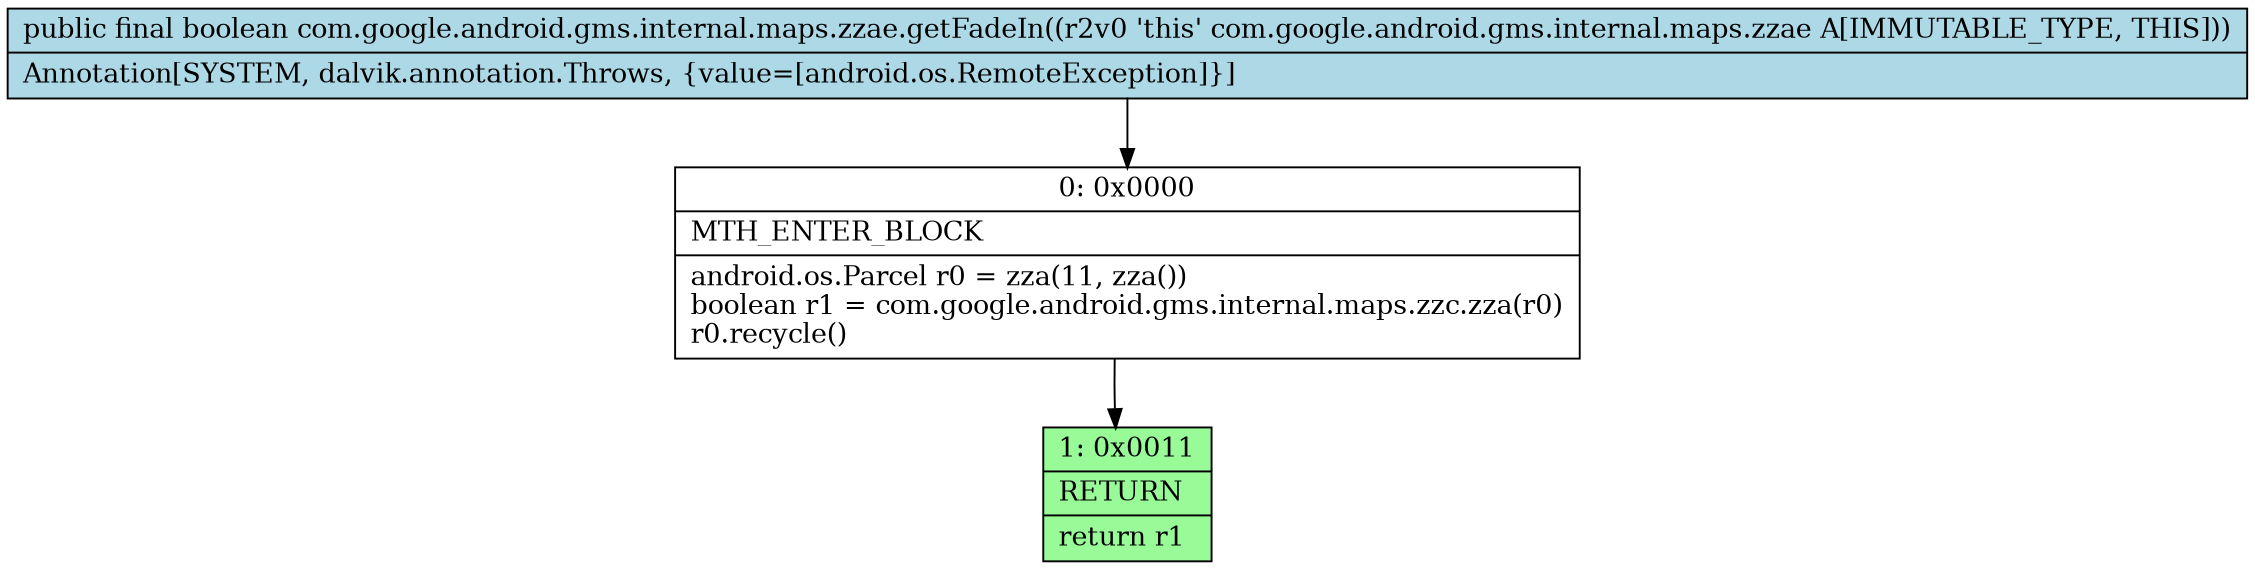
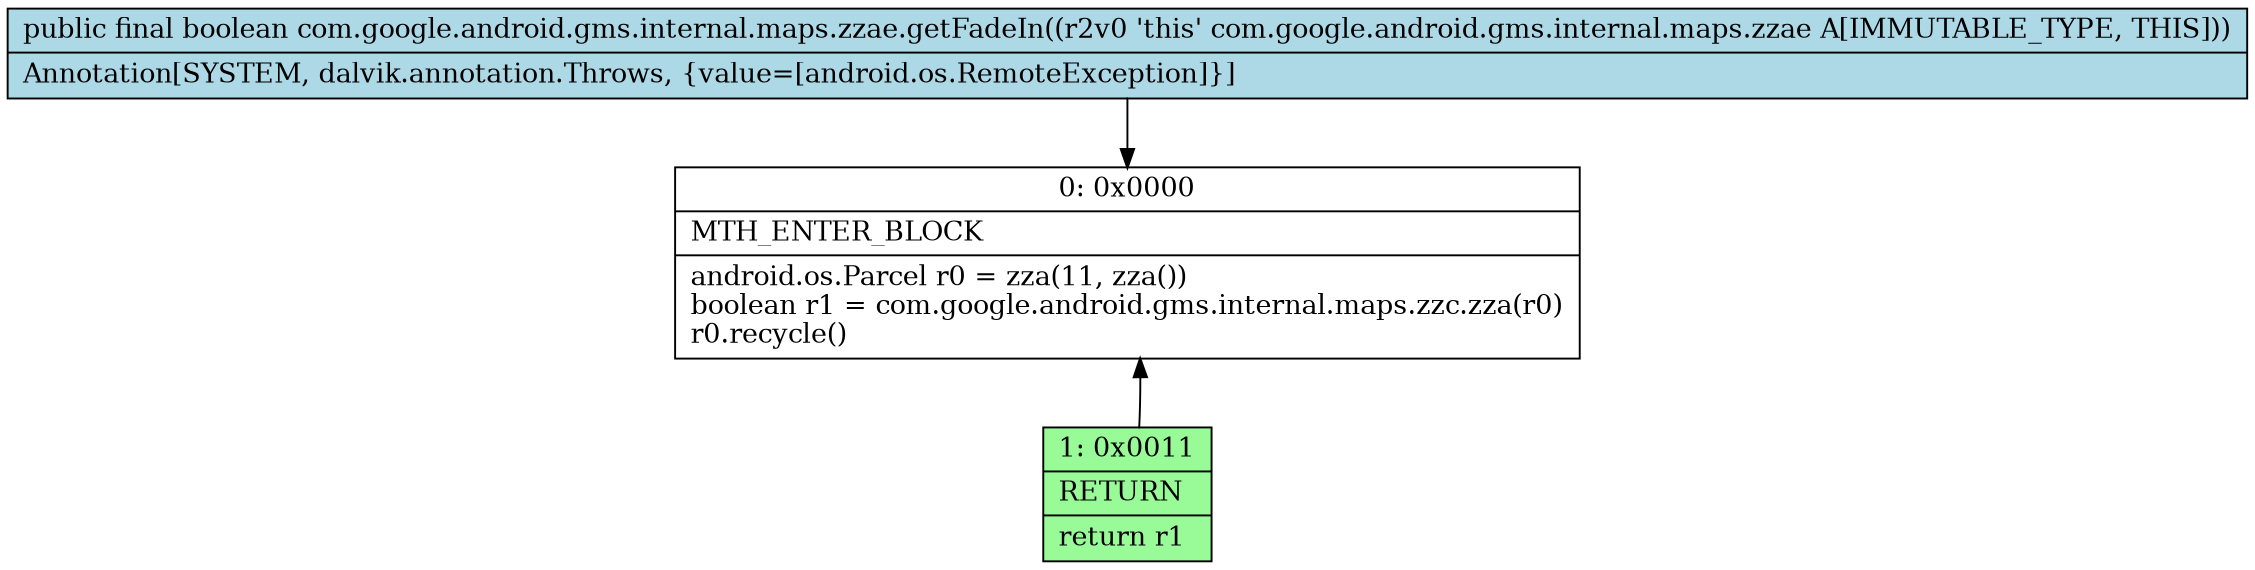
(1115, 383) -> (1140, 403)
